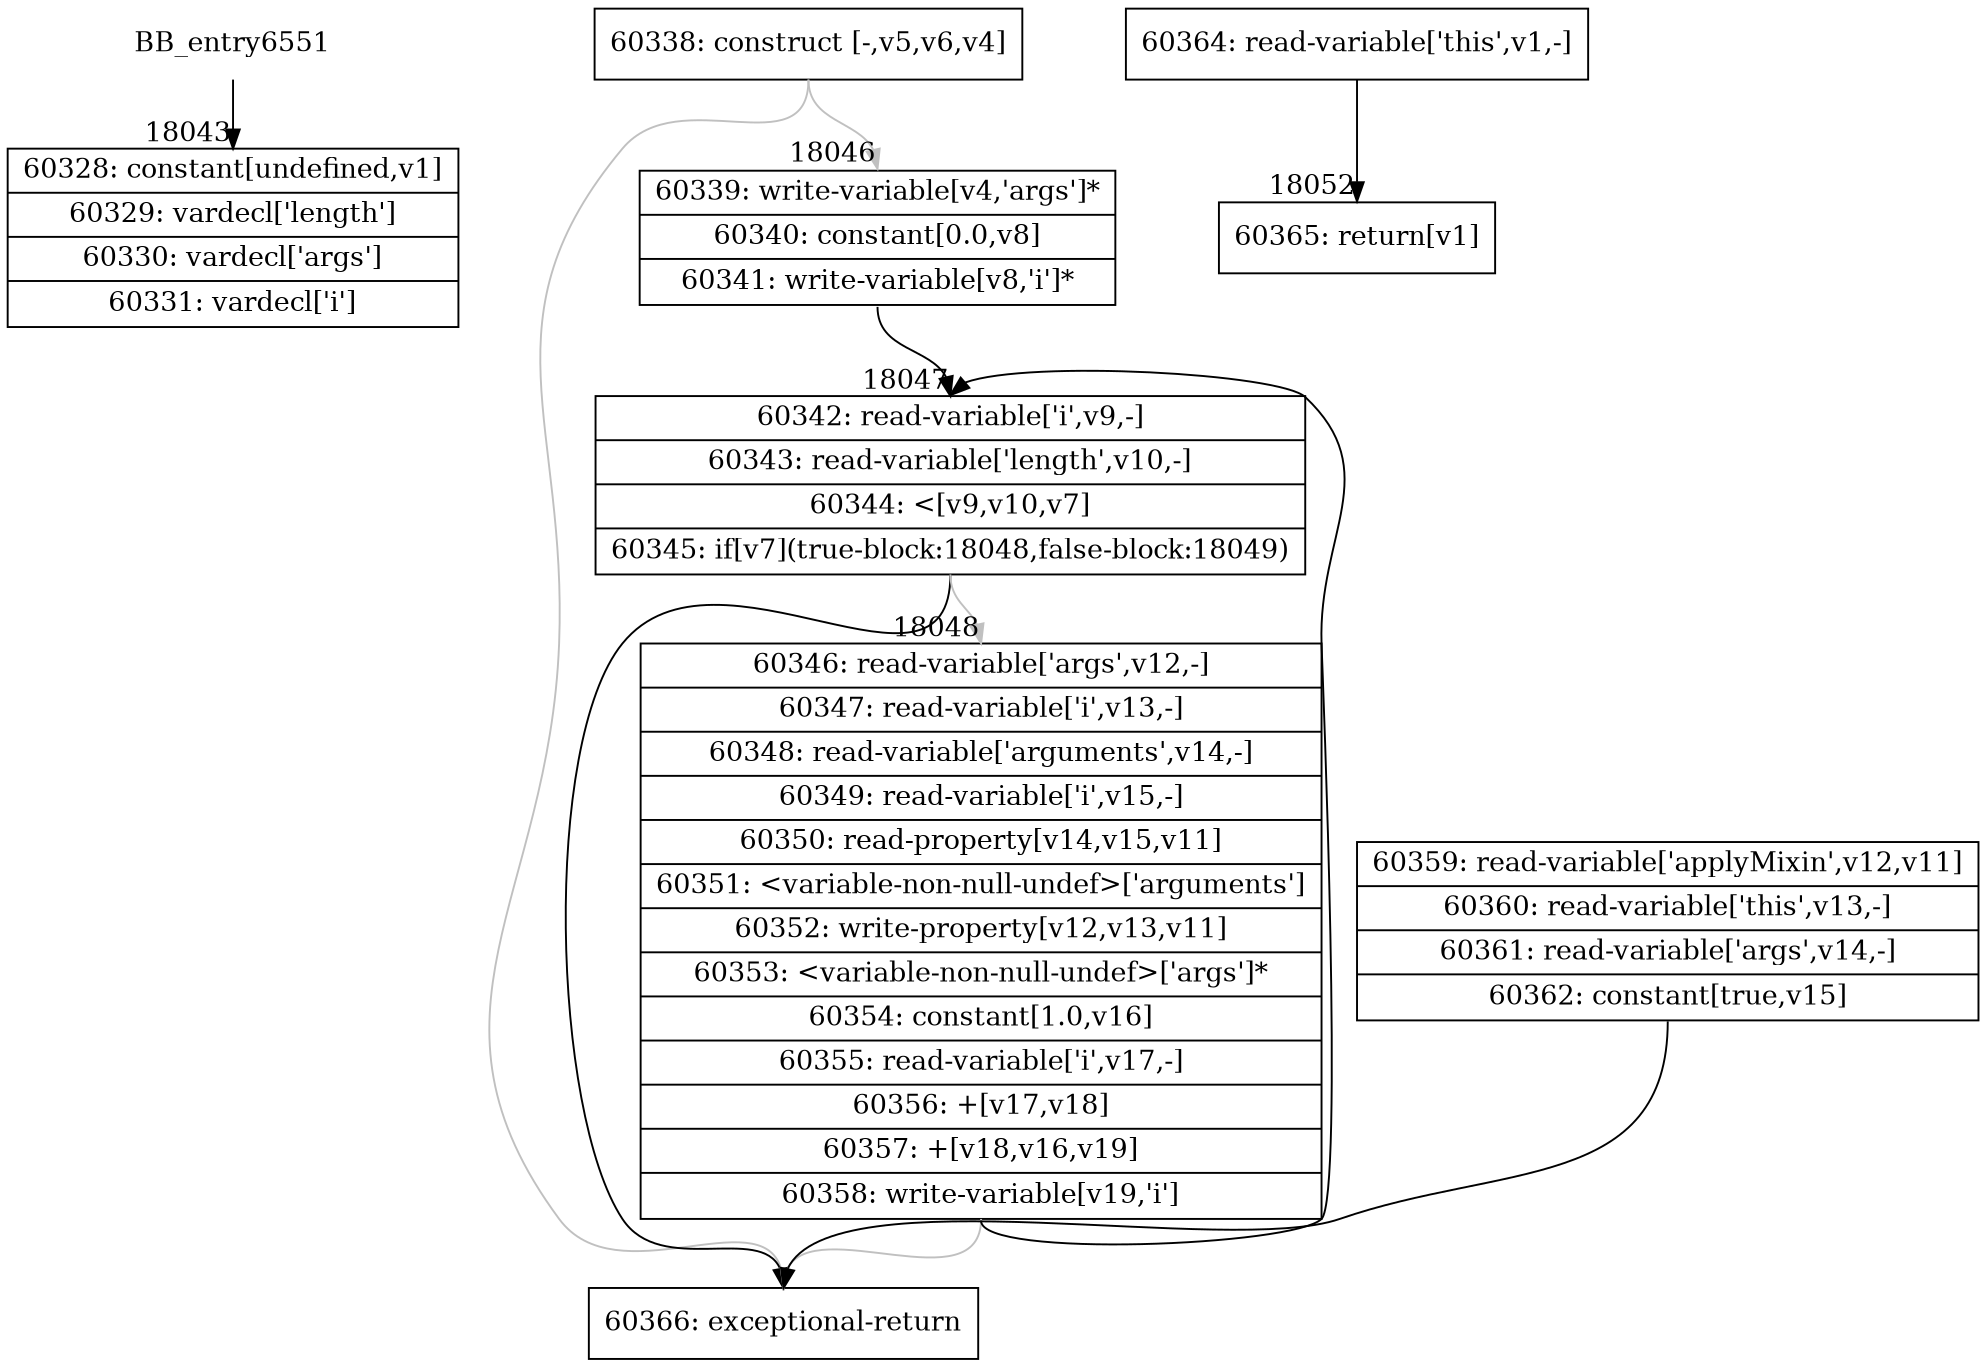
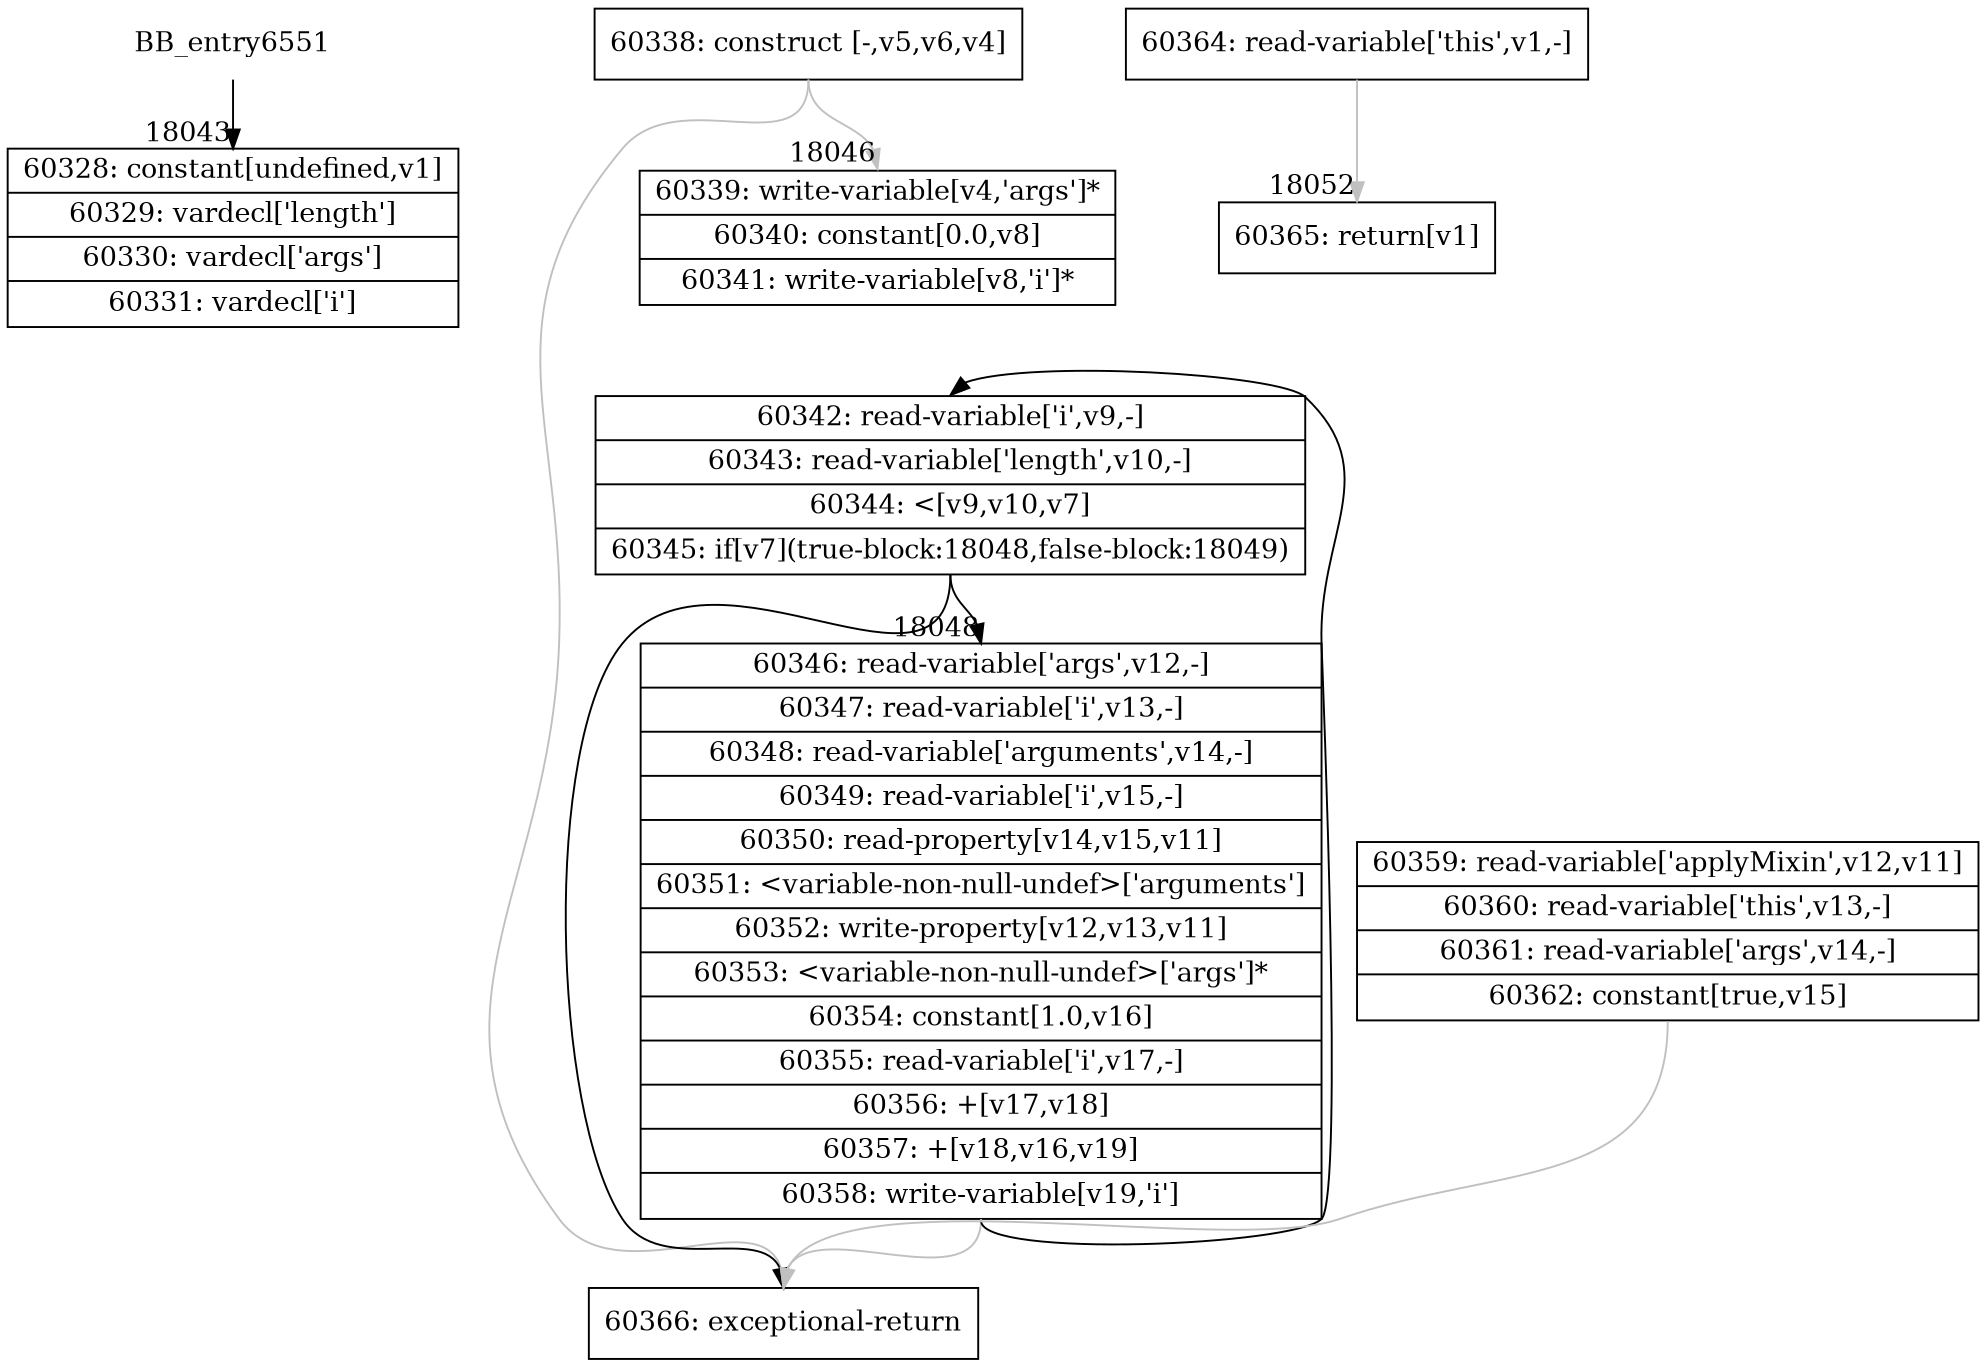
(1357, 131) -> (1357, 131)
(905, 347) -> none
(960, 601) -> (960, 601)
(1342, 1218) -> (1342, 1218)
